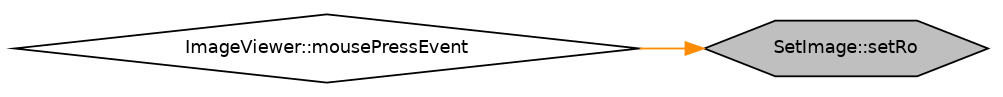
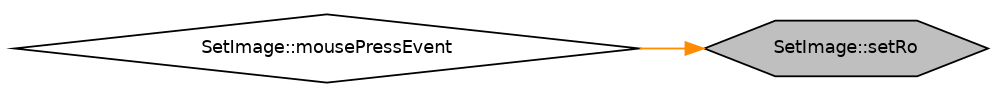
(327, 48) -> (327, 48)
